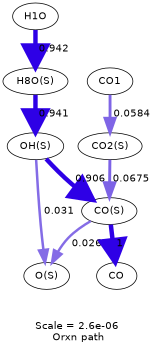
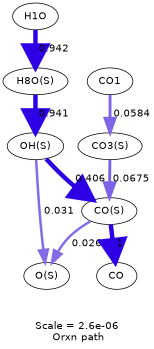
(110, 146) -> (110, 146)
(89, 179) -> (89, 179)
